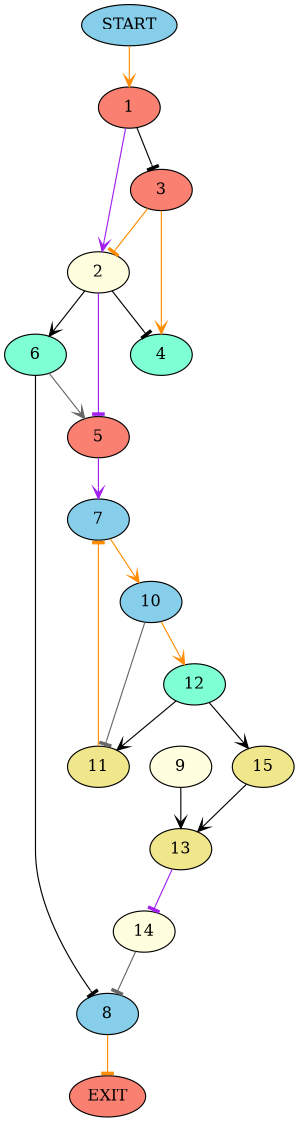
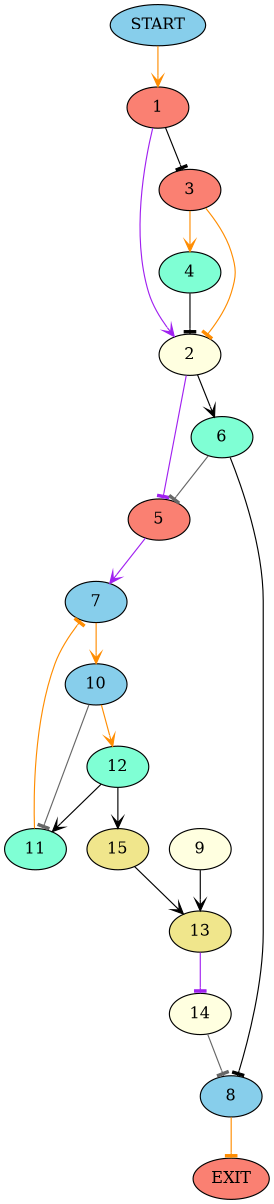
(128, 311) -> (190, 311)
(63, 391) -> (192, 476)
(98, 767) -> (35, 849)
